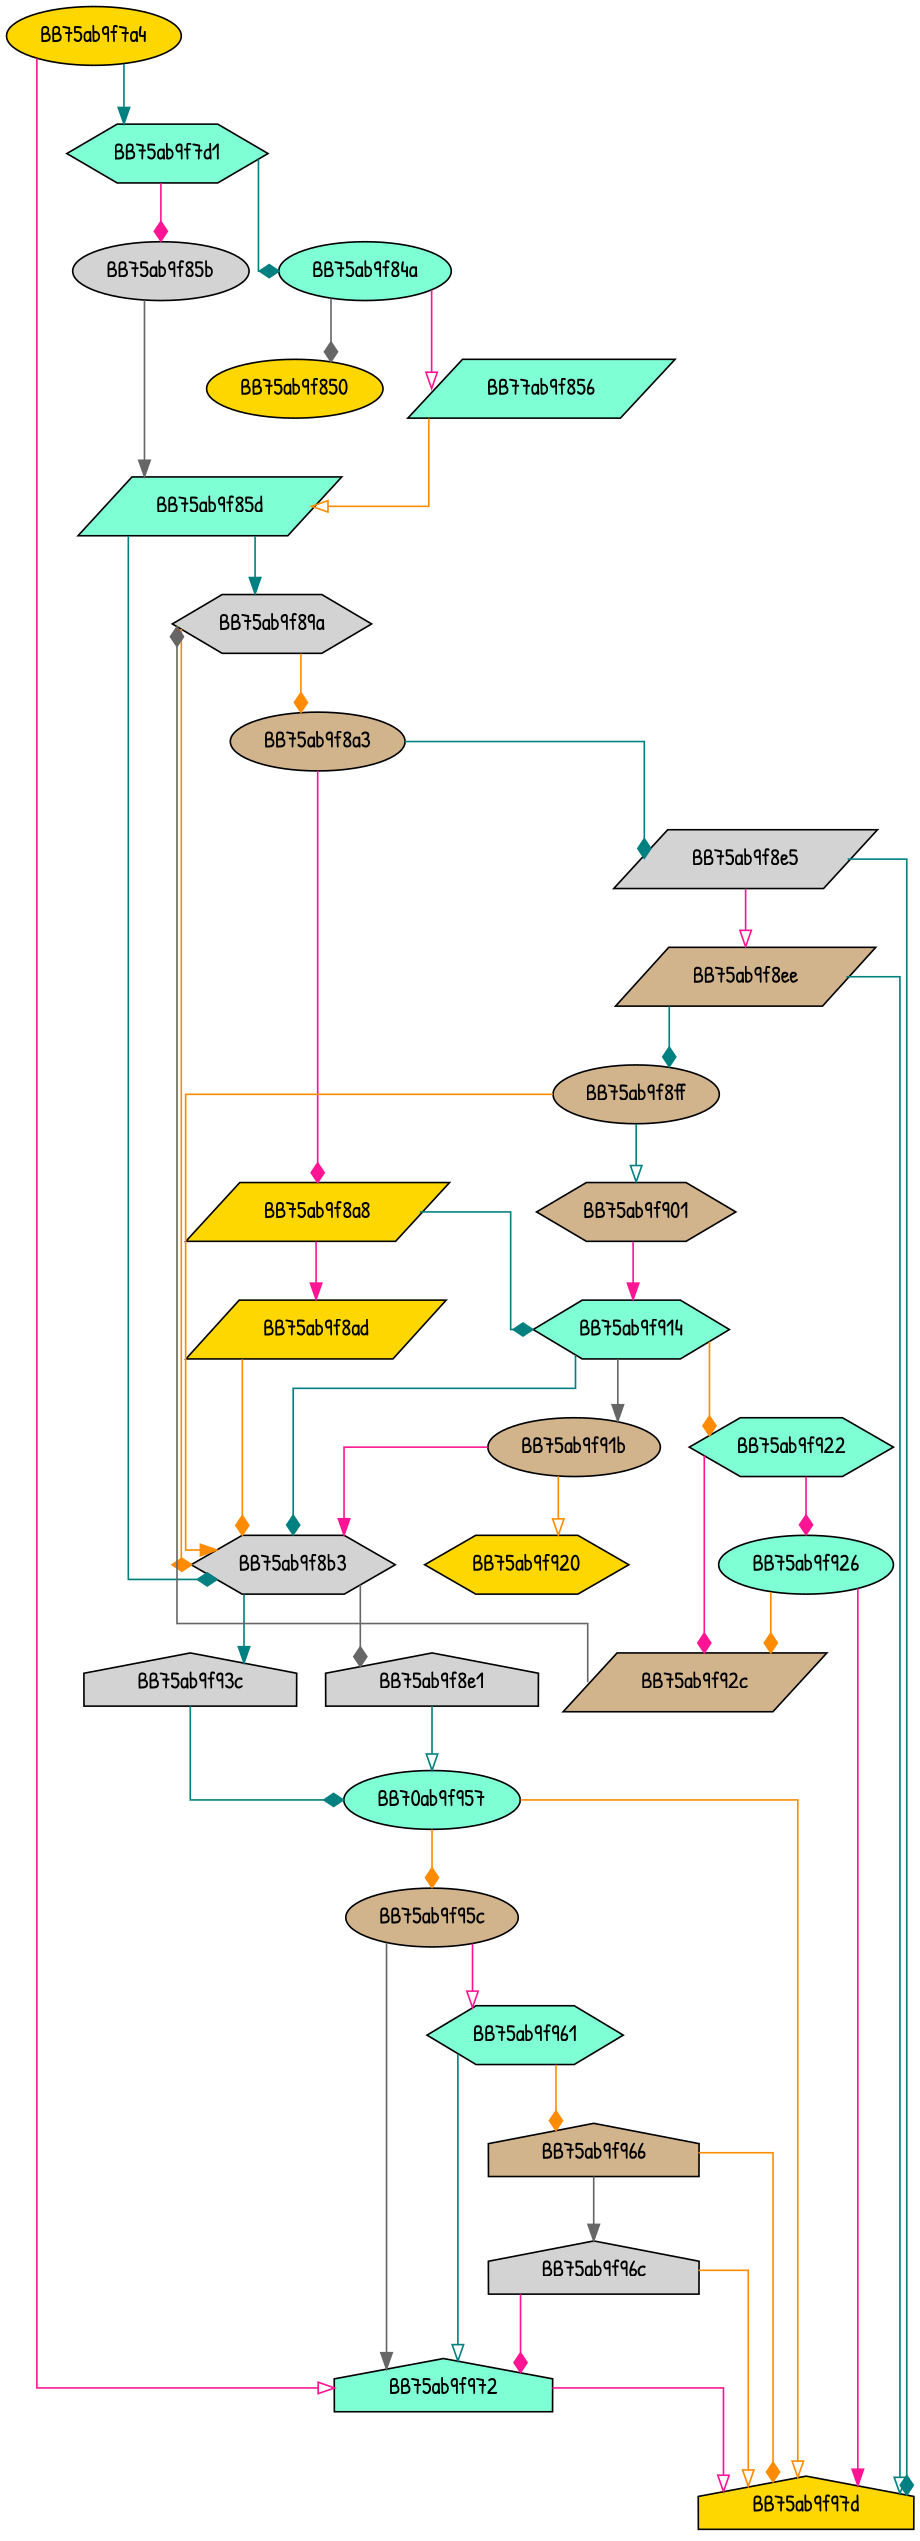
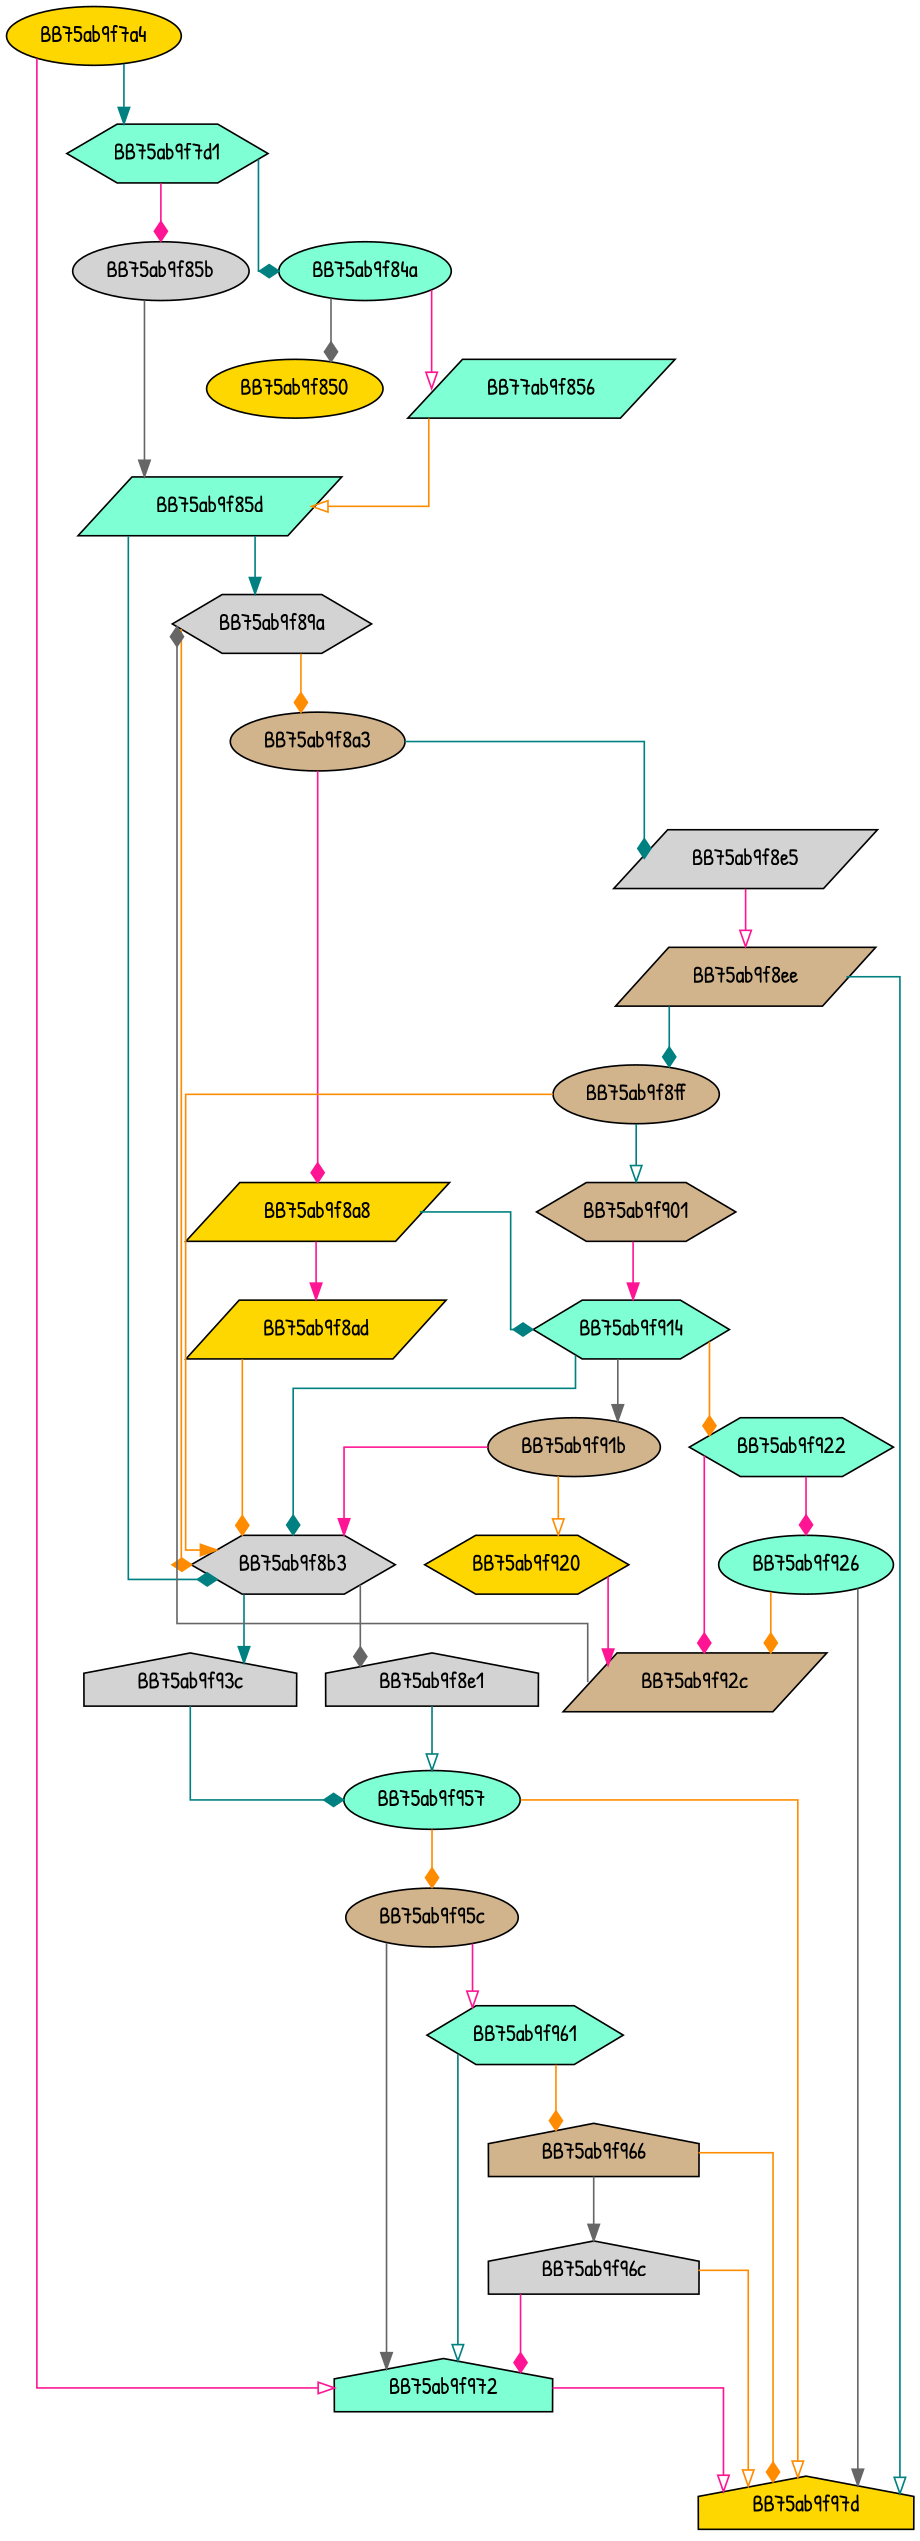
none -> (608, 1613)
(907, 1638) -> none
(432, 1800) -> (432, 1800)
(858, 2029) -> (858, 2029)
